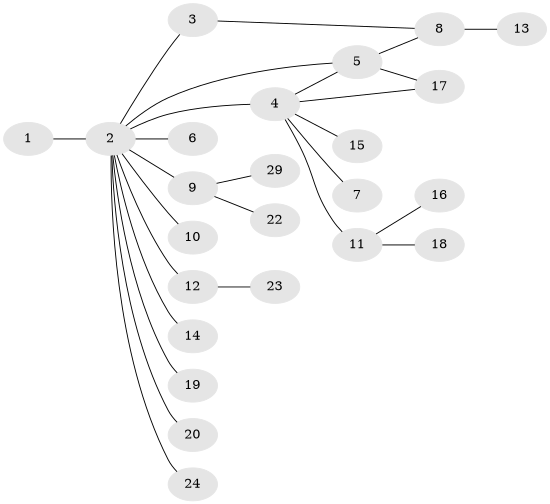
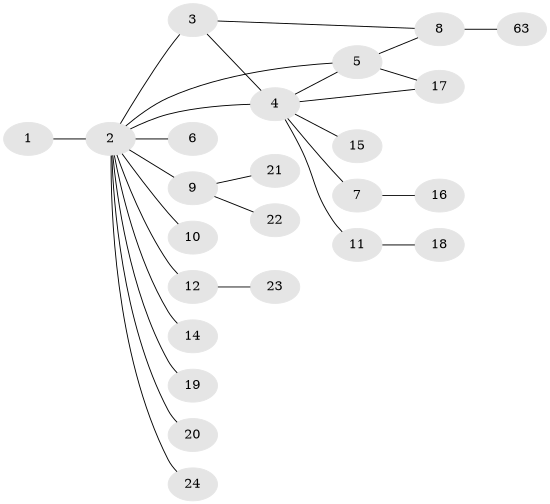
(522, 29) -> (522, 29)
none -> (234, 62)
(275, 171) -> (275, 171)
(398, 220) -> (399, 196)
